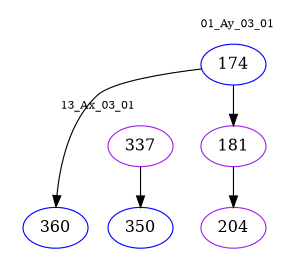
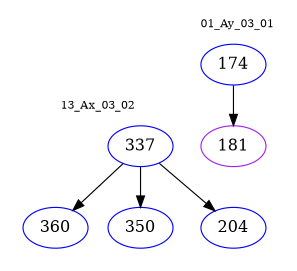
(89, 104) -> (102, 183)
(98, 106) -> (98, 106)
(141, 146) -> (141, 146)
(233, 181) -> (175, 176)
(233, 228) -> (233, 228)
